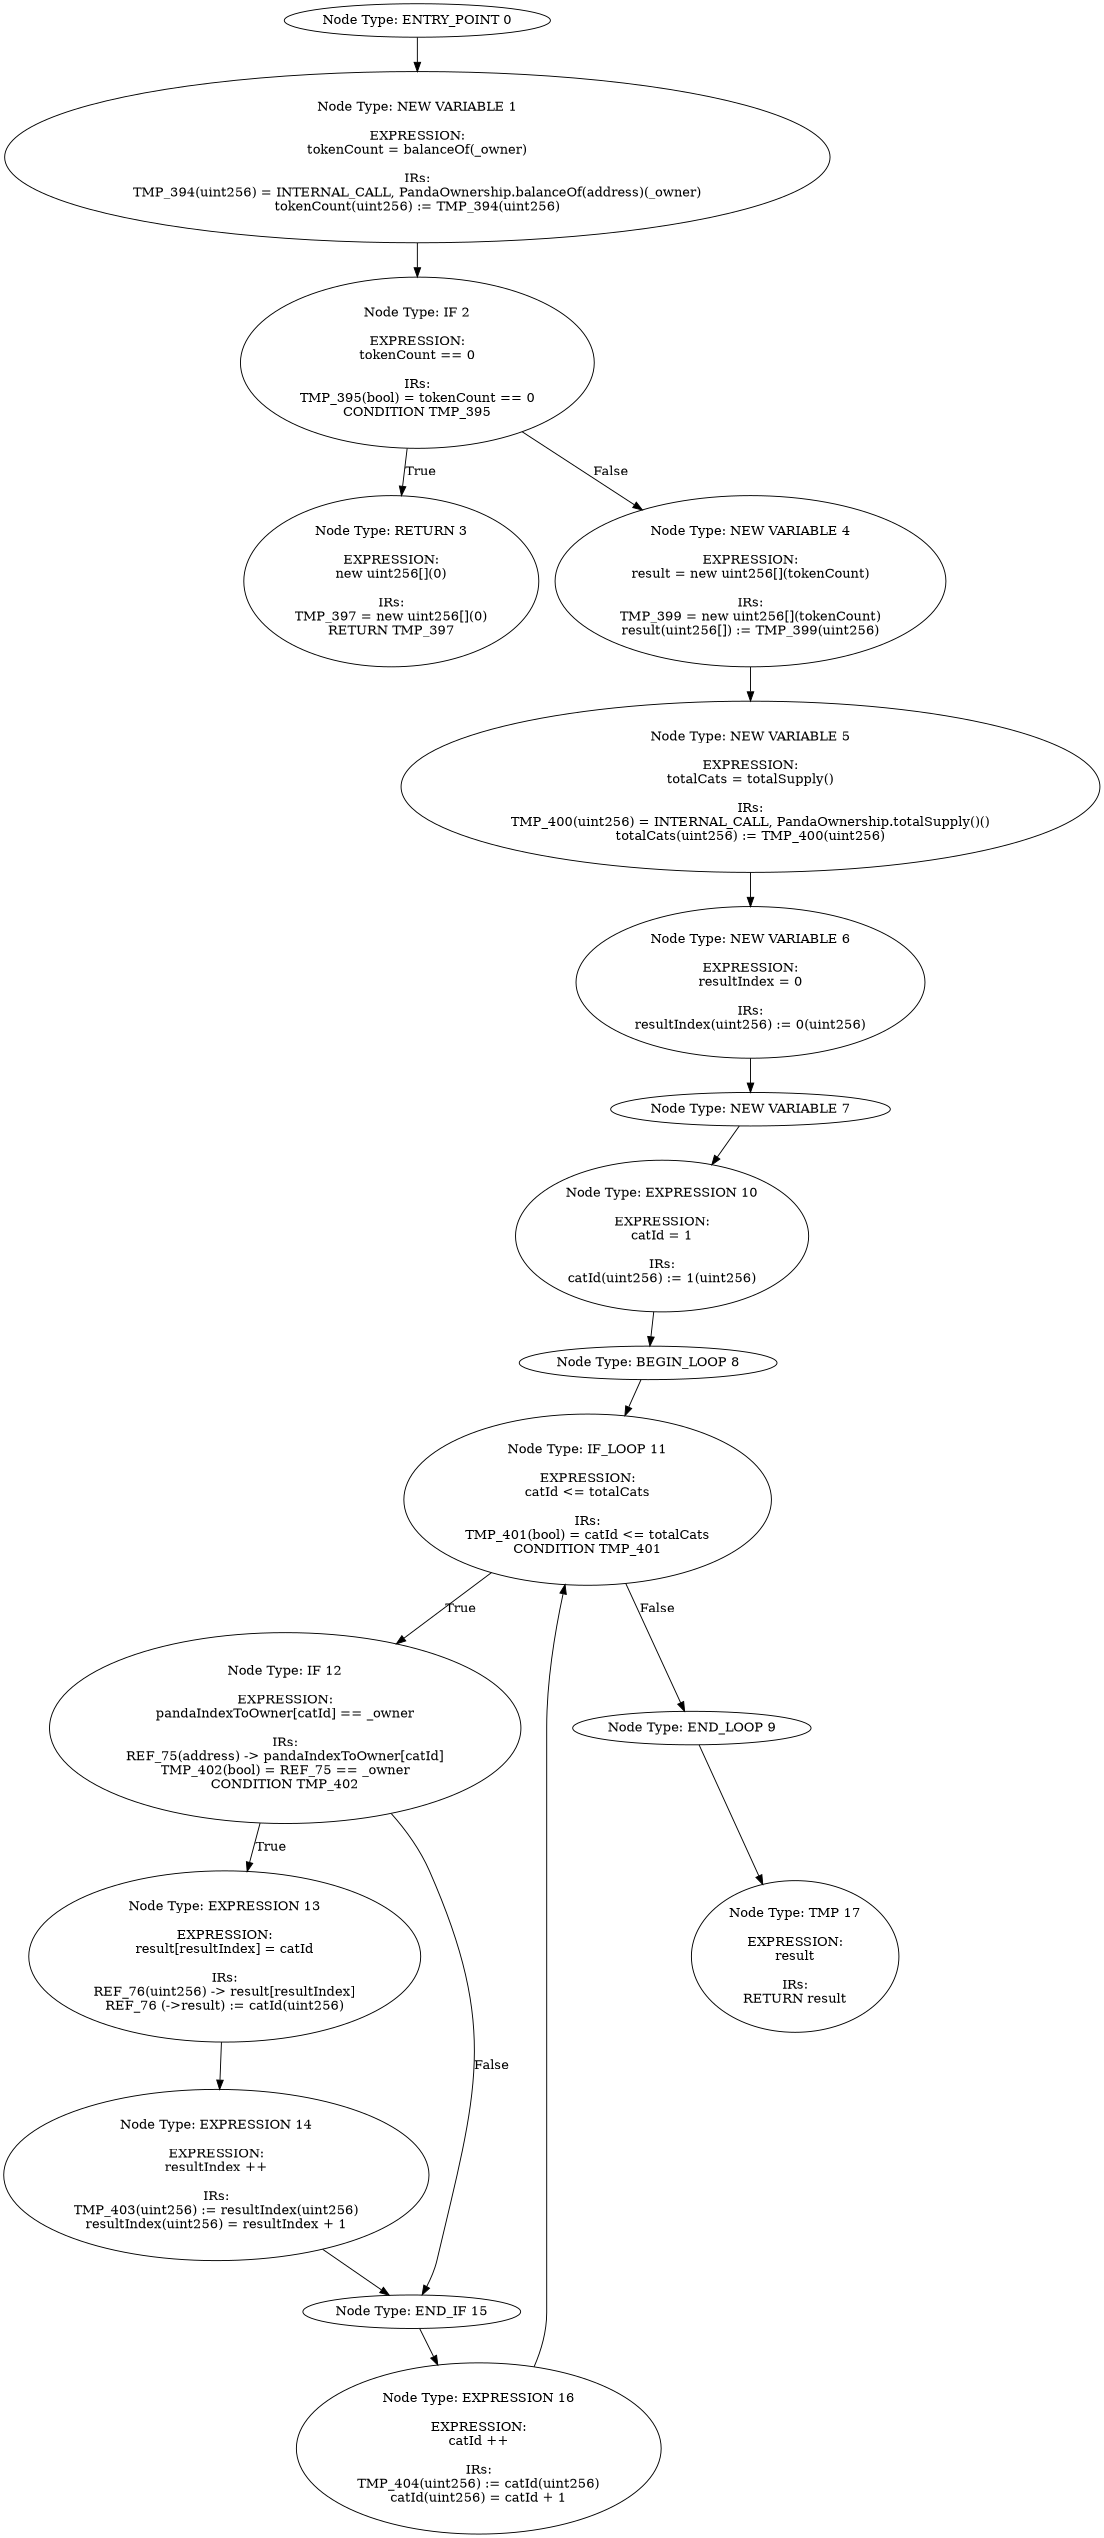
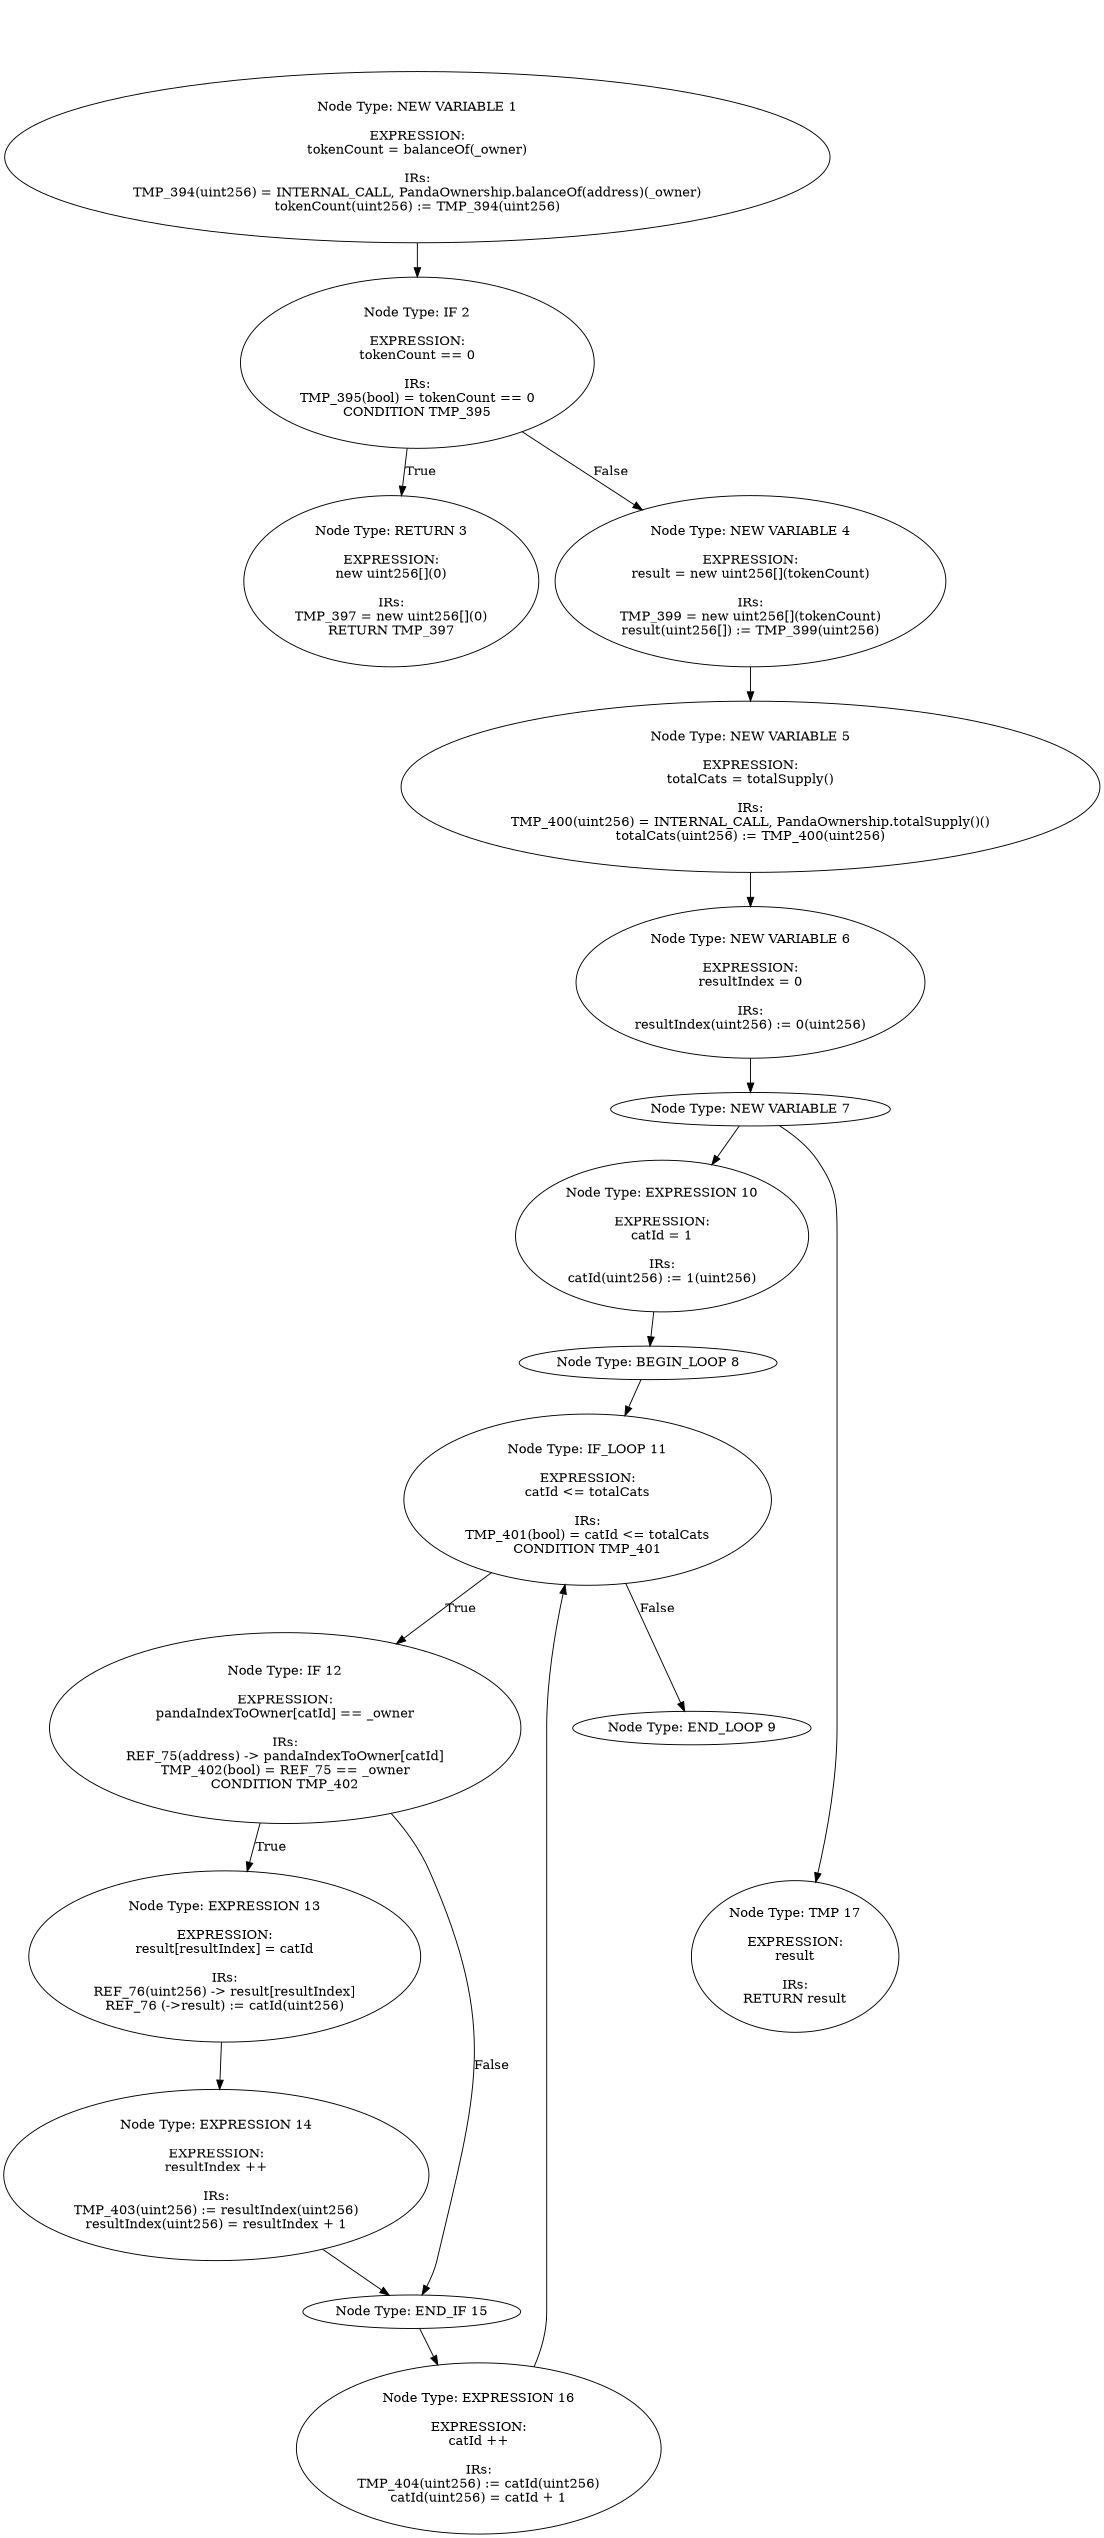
(417, 20) -> none
(729, 1810) -> (837, 1490)
